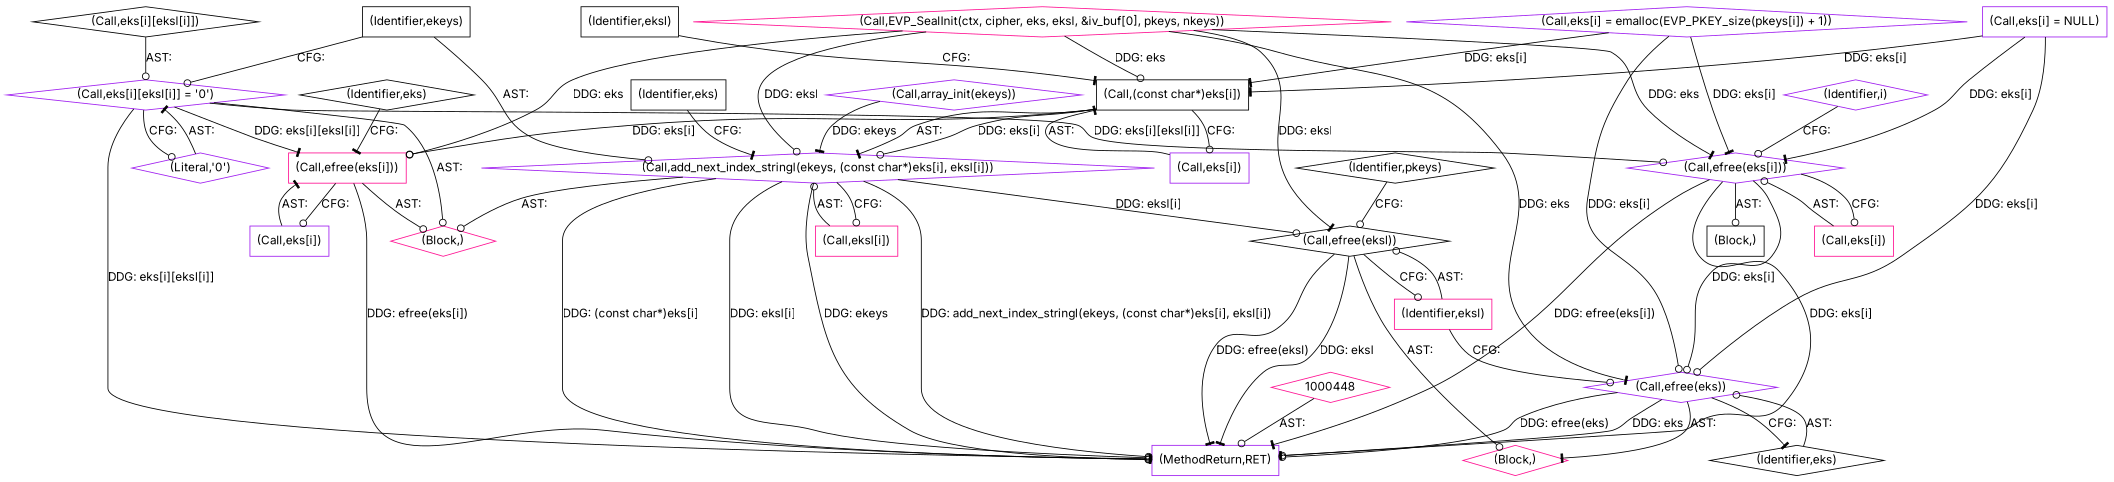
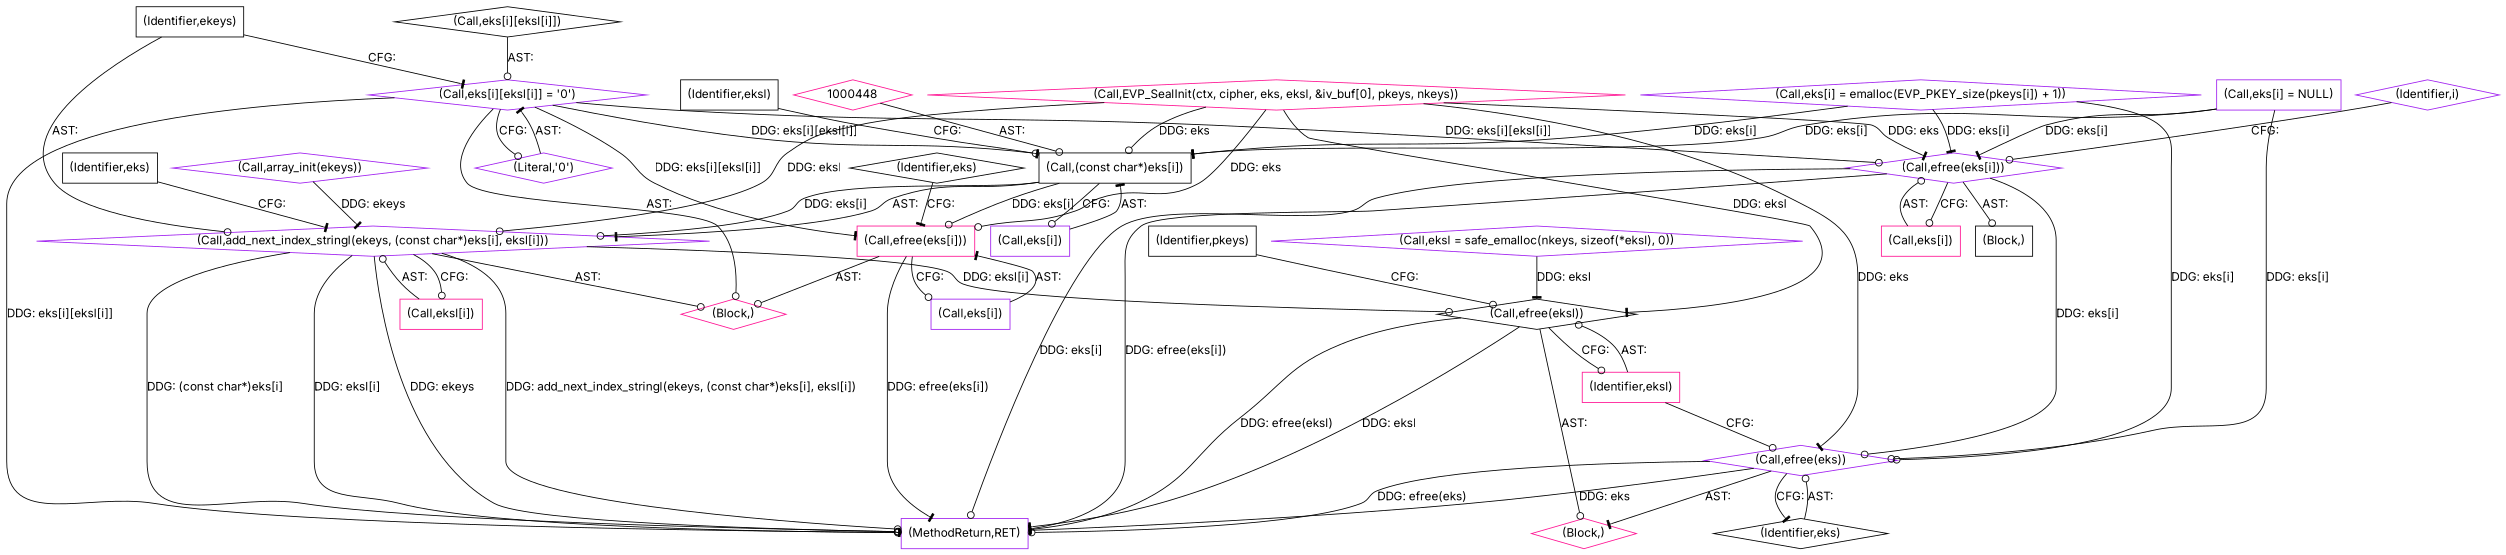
(277, 60) -> (352, 59)
none -> (791, 142)
(1395, 168) -> (1202, 241)
none -> (1537, 241)
(1279, 420) -> (968, 127)
